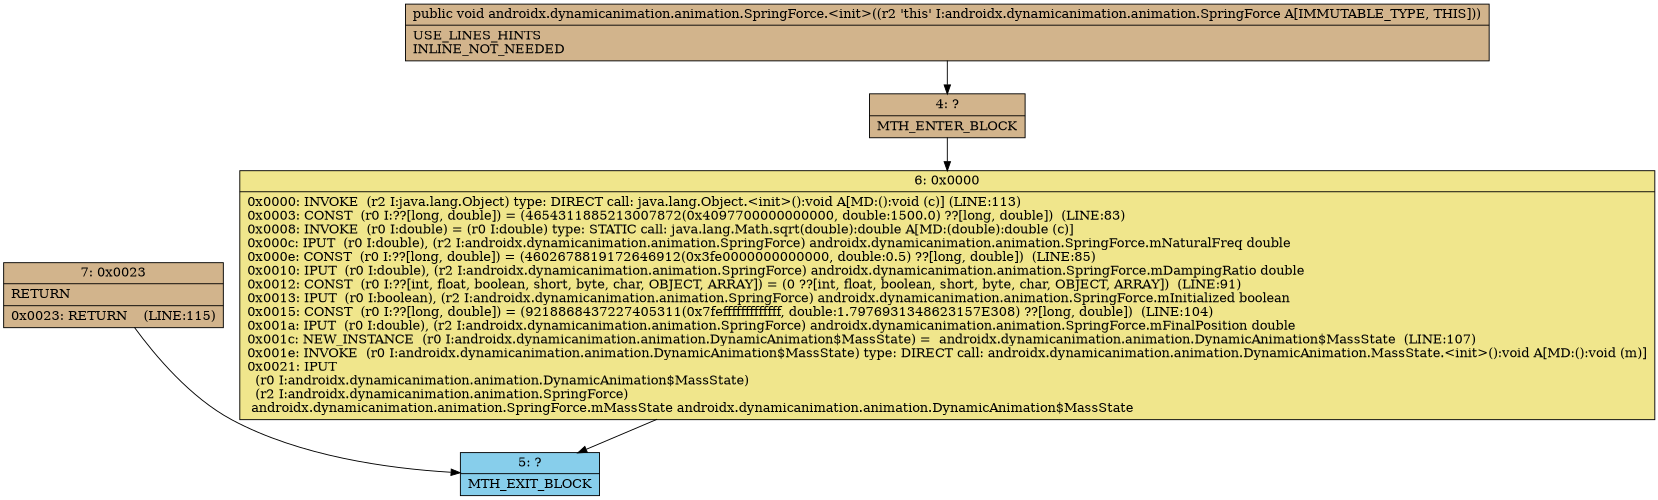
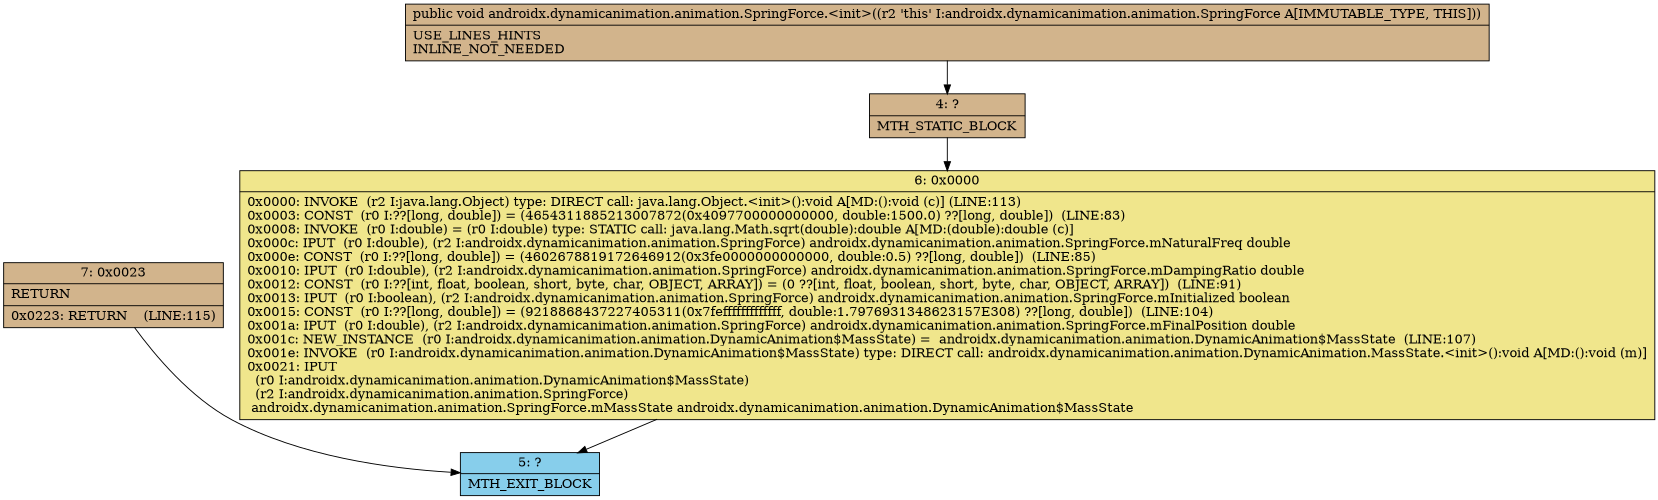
(947, 126) -> (947, 126)
(113, 316) -> (113, 316)
